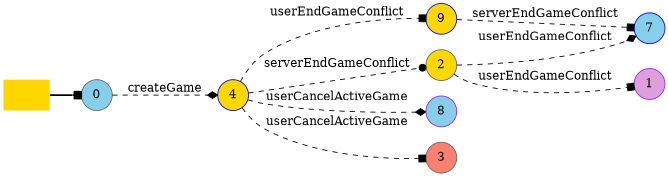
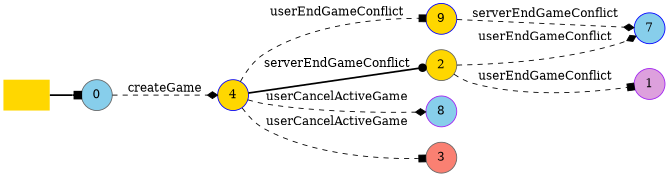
(541, 23) -> (540, 23)
(334, 81) -> (334, 81)
